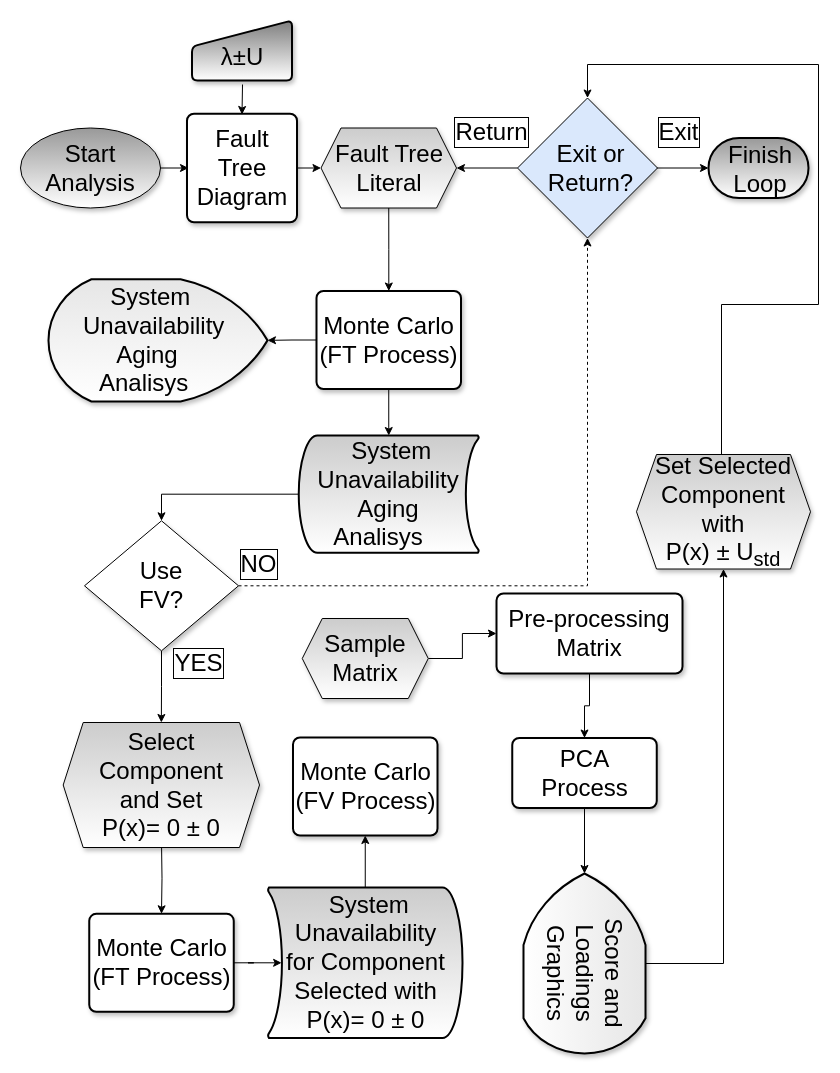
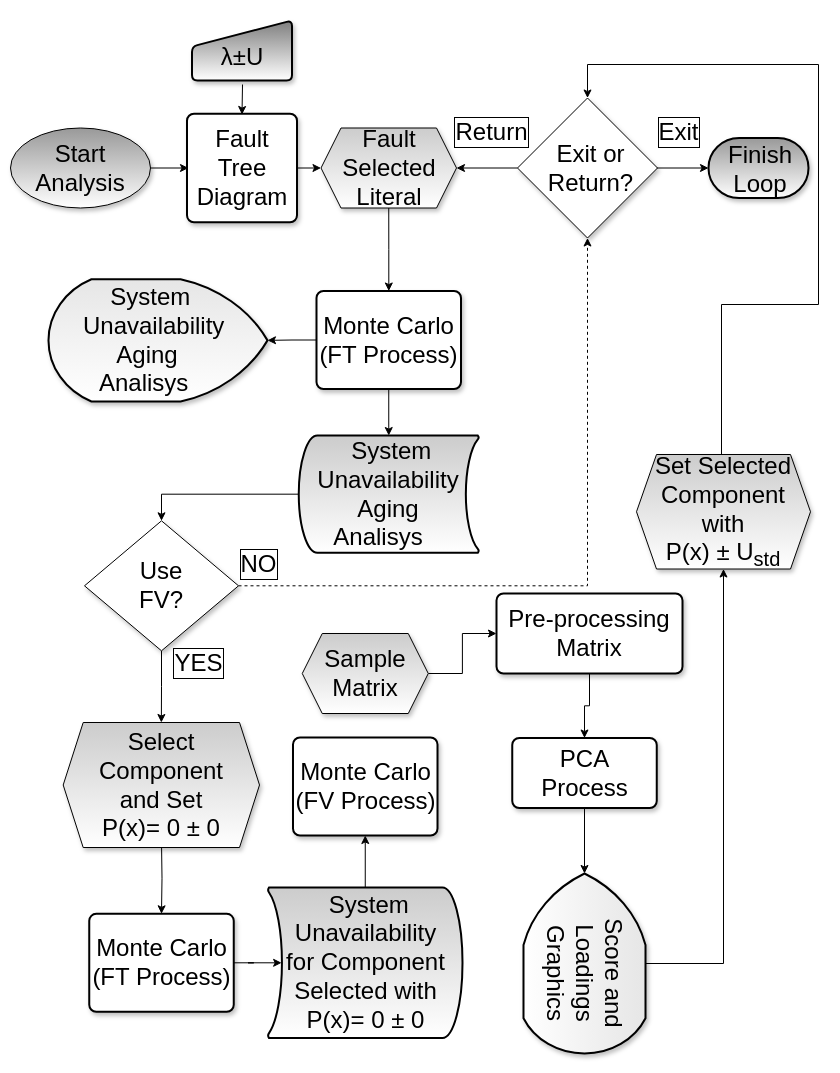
(91, 168) -> (81, 168)
(588, 168) -> (588, 168)
(390, 169) -> (390, 169)
(365, 659) -> (365, 674)
